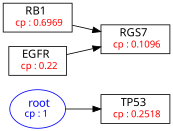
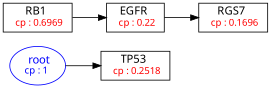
(83, 28) -> (85, 18)
(137, 45) -> (235, 23)
